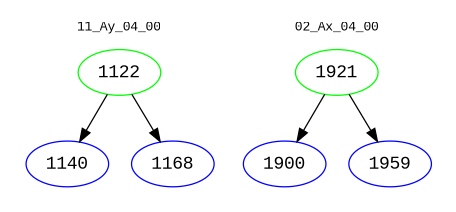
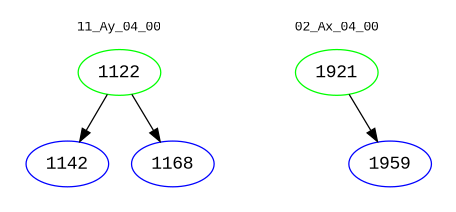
(67, 164) -> (67, 164)
(285, 164) -> none
